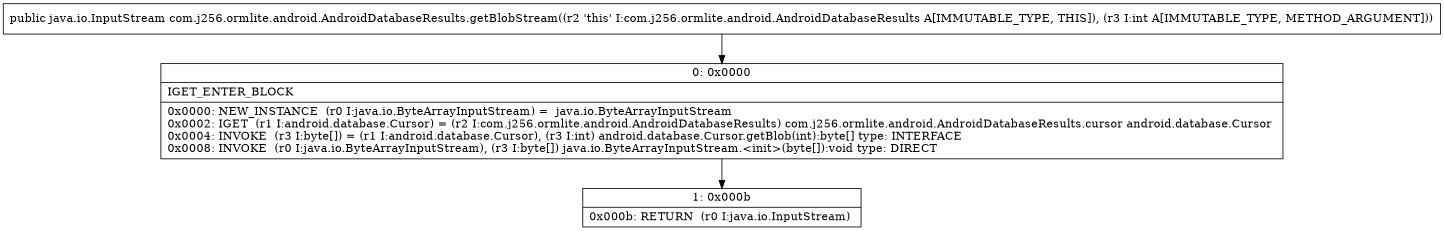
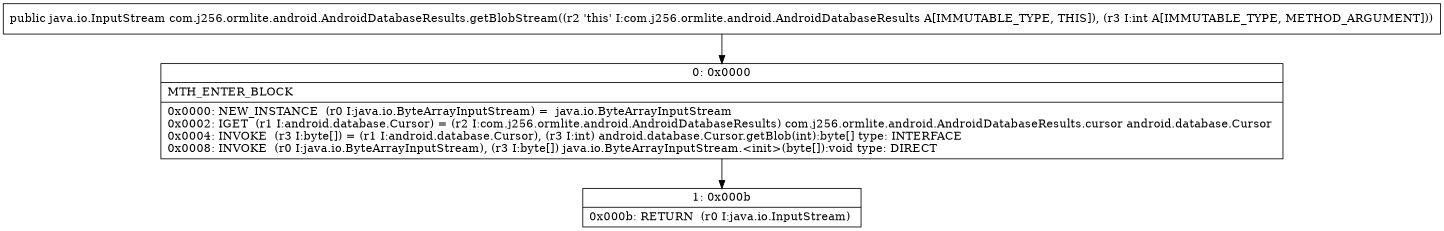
(231, 92) -> (231, 92)
